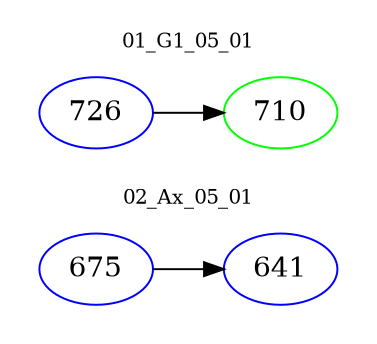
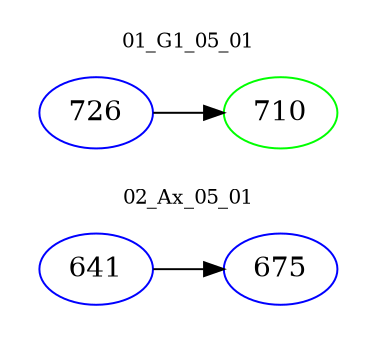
(179, 269) -> (179, 269)
